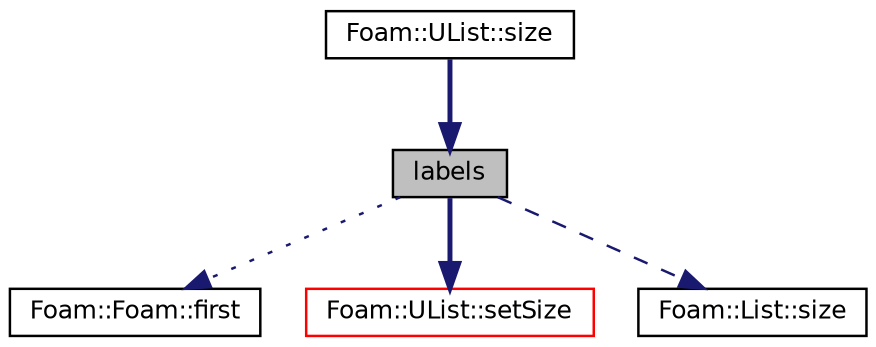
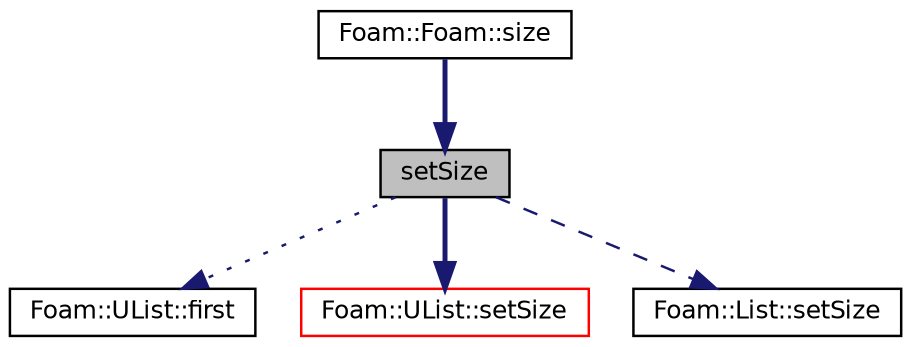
(450, 35) -> (445, 35)
(450, 174) -> (445, 174)
(135, 312) -> (133, 312)
(752, 312) -> (767, 312)
